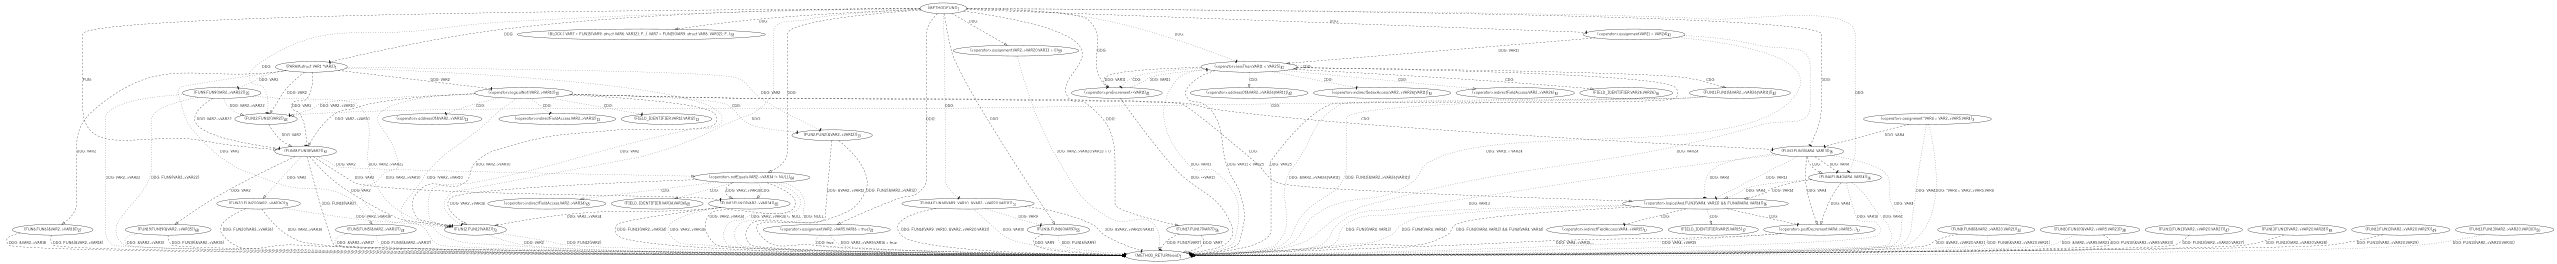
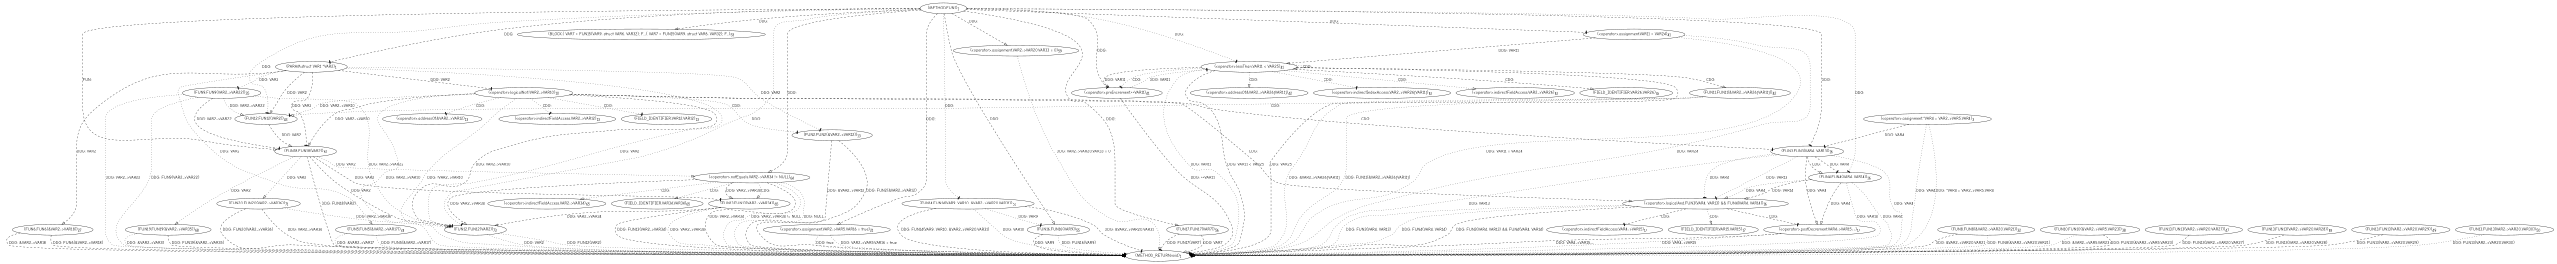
(235, 187) -> (235, 187)
